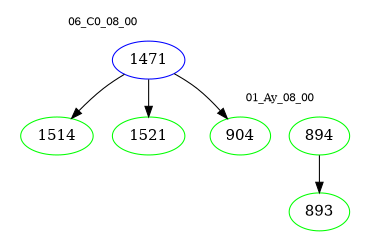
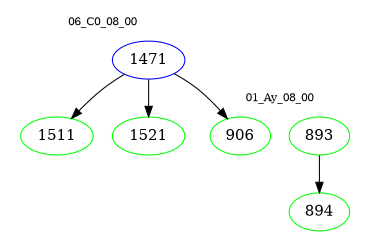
(57, 136) -> (57, 136)
(240, 136) -> (240, 136)
(319, 169) -> (319, 169)
